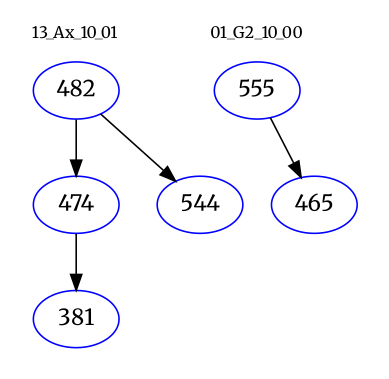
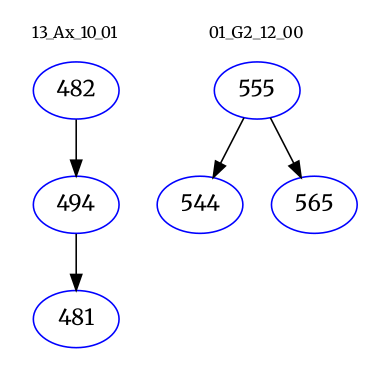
(257, 34) -> (257, 34)
(121, 132) -> (232, 141)
(76, 205) -> (76, 205)
(314, 205) -> (314, 205)
(76, 319) -> (76, 319)
